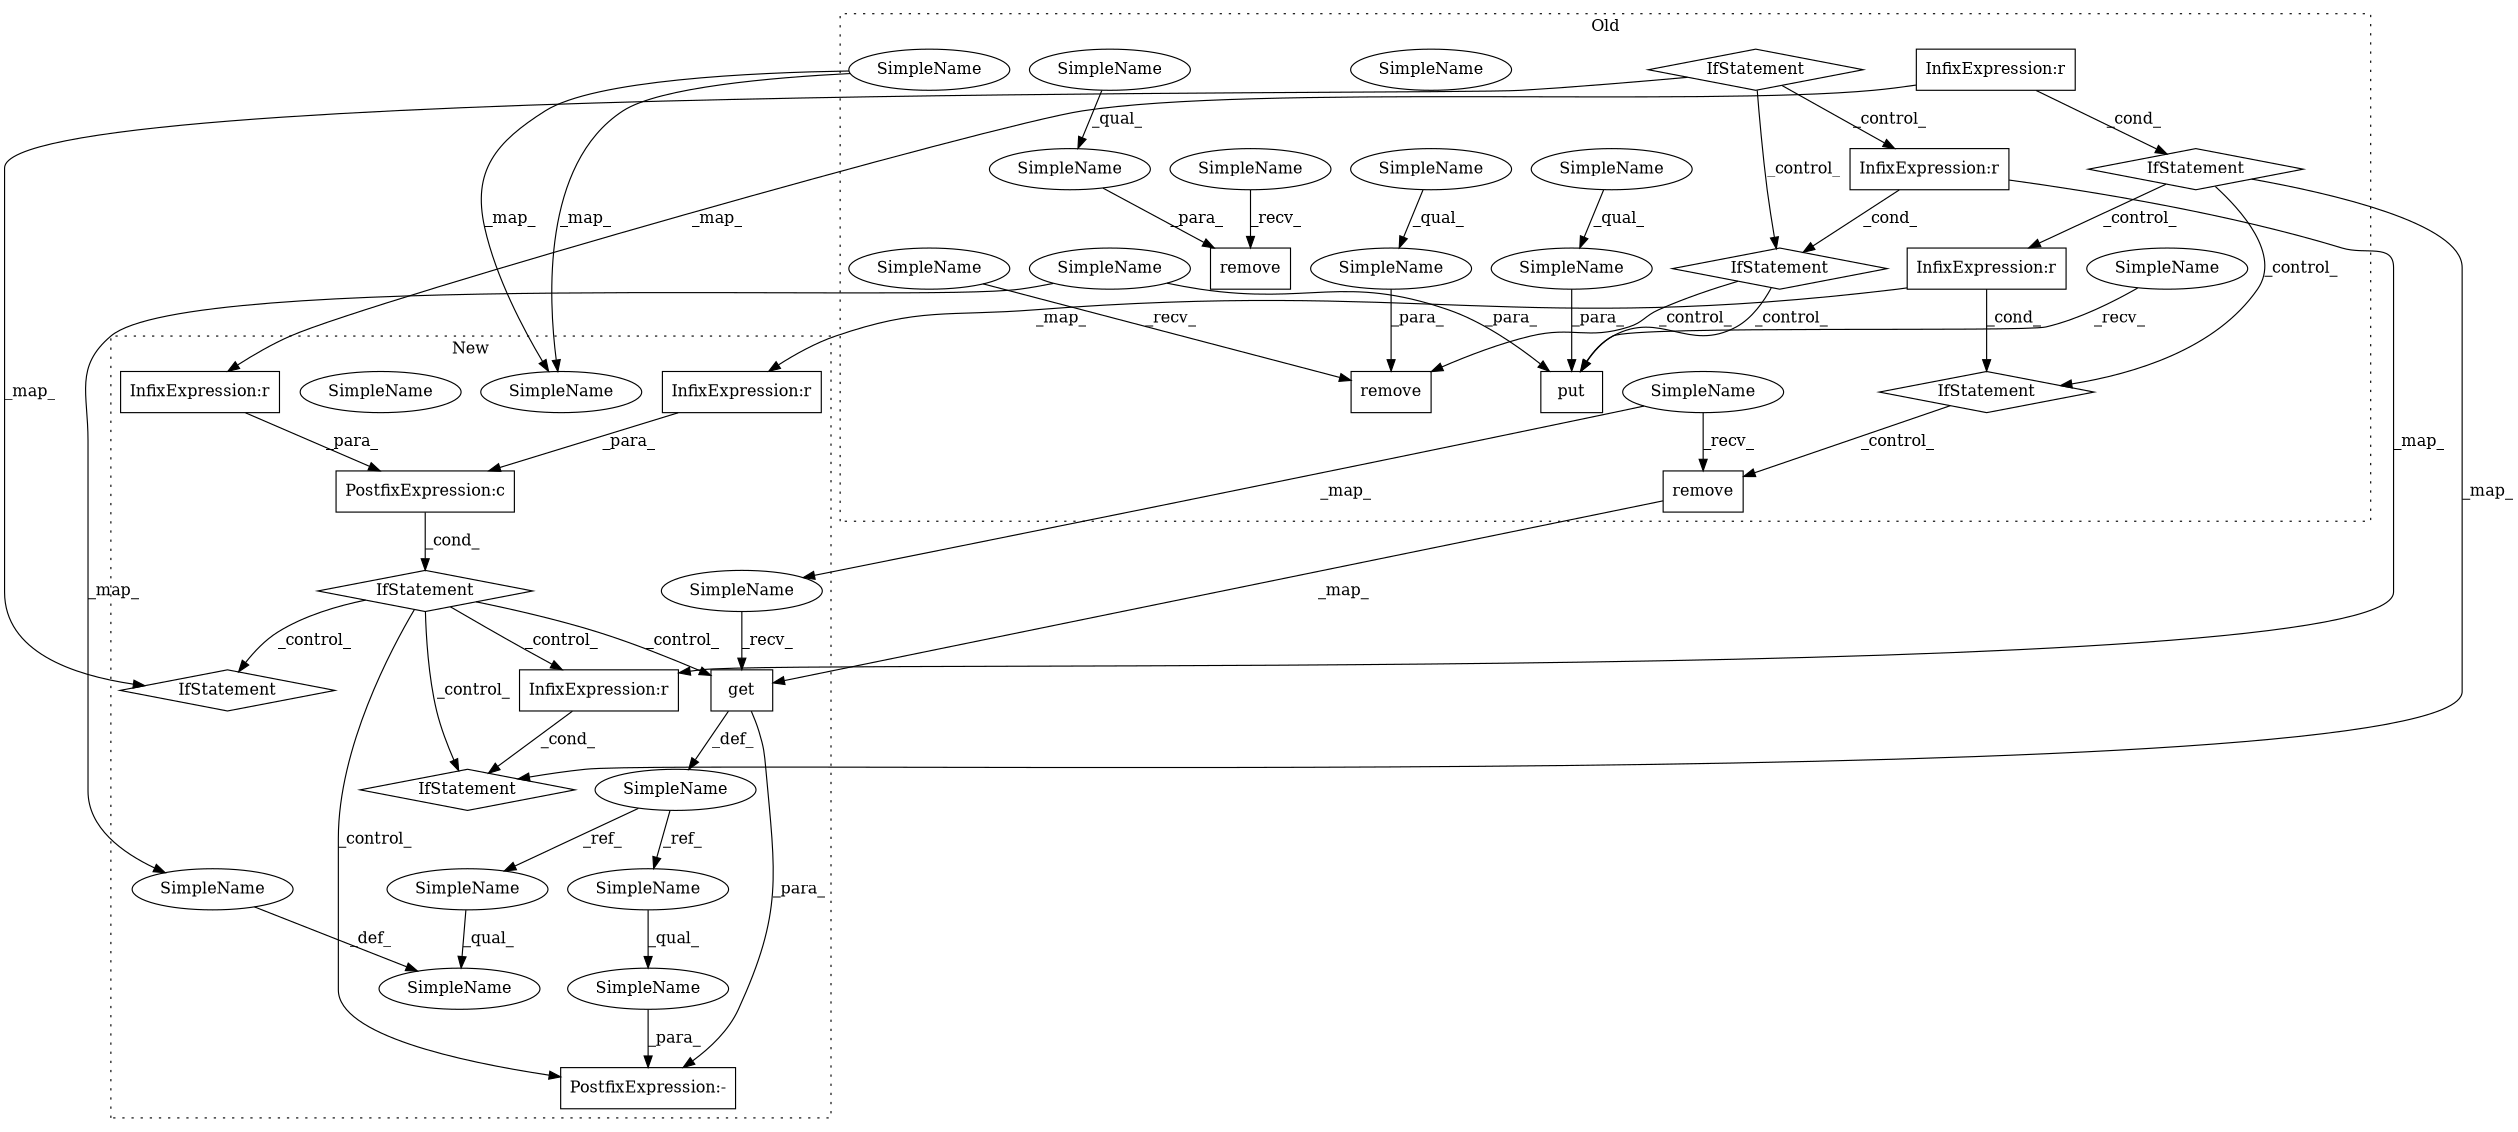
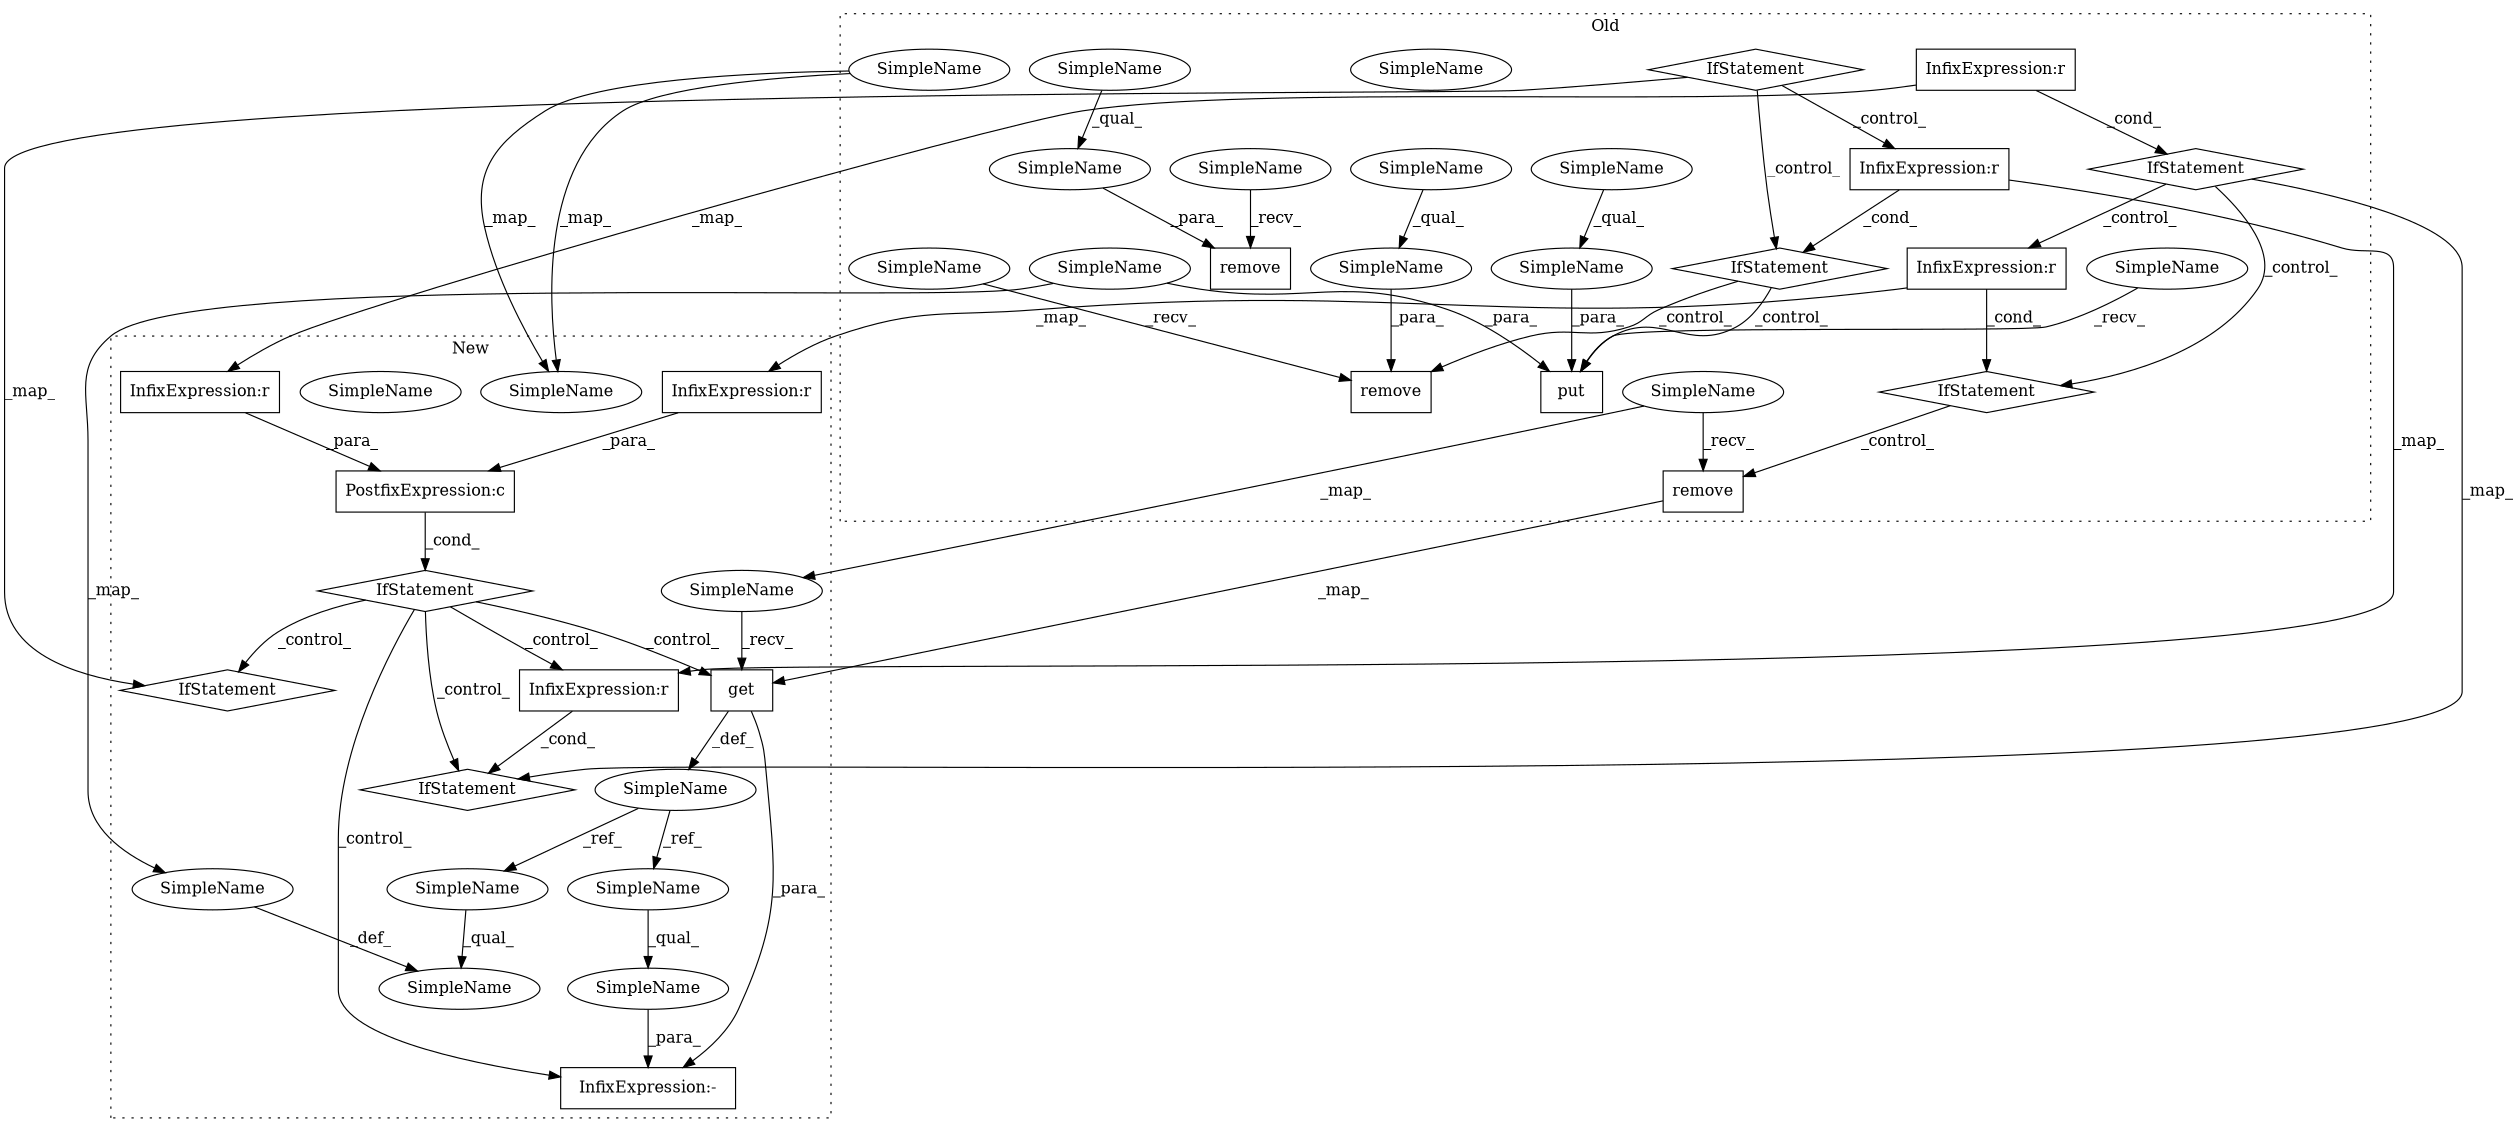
(648, 1088) -> (648, 1088)
